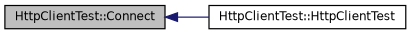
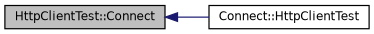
(307, 17) -> (289, 17)
